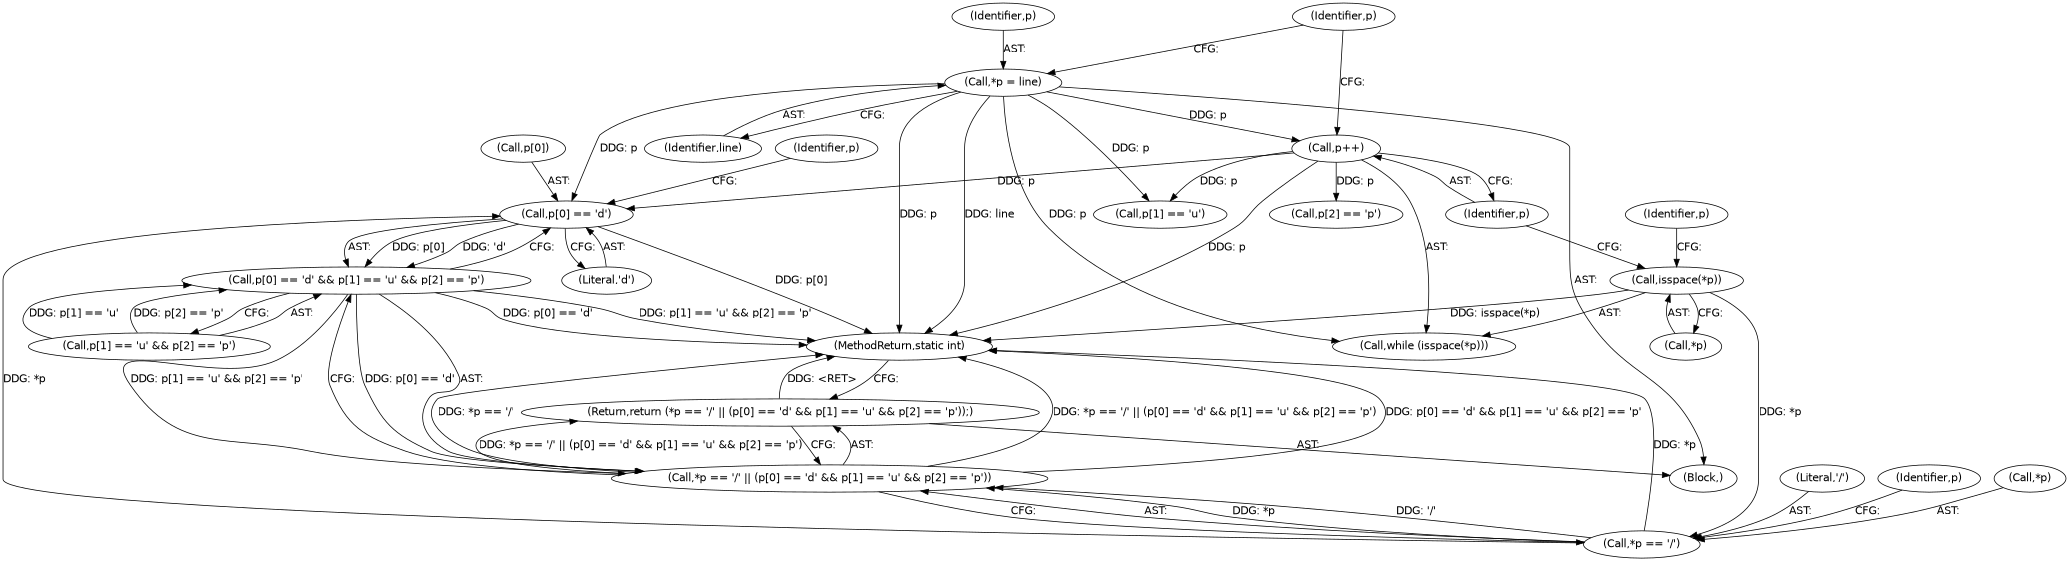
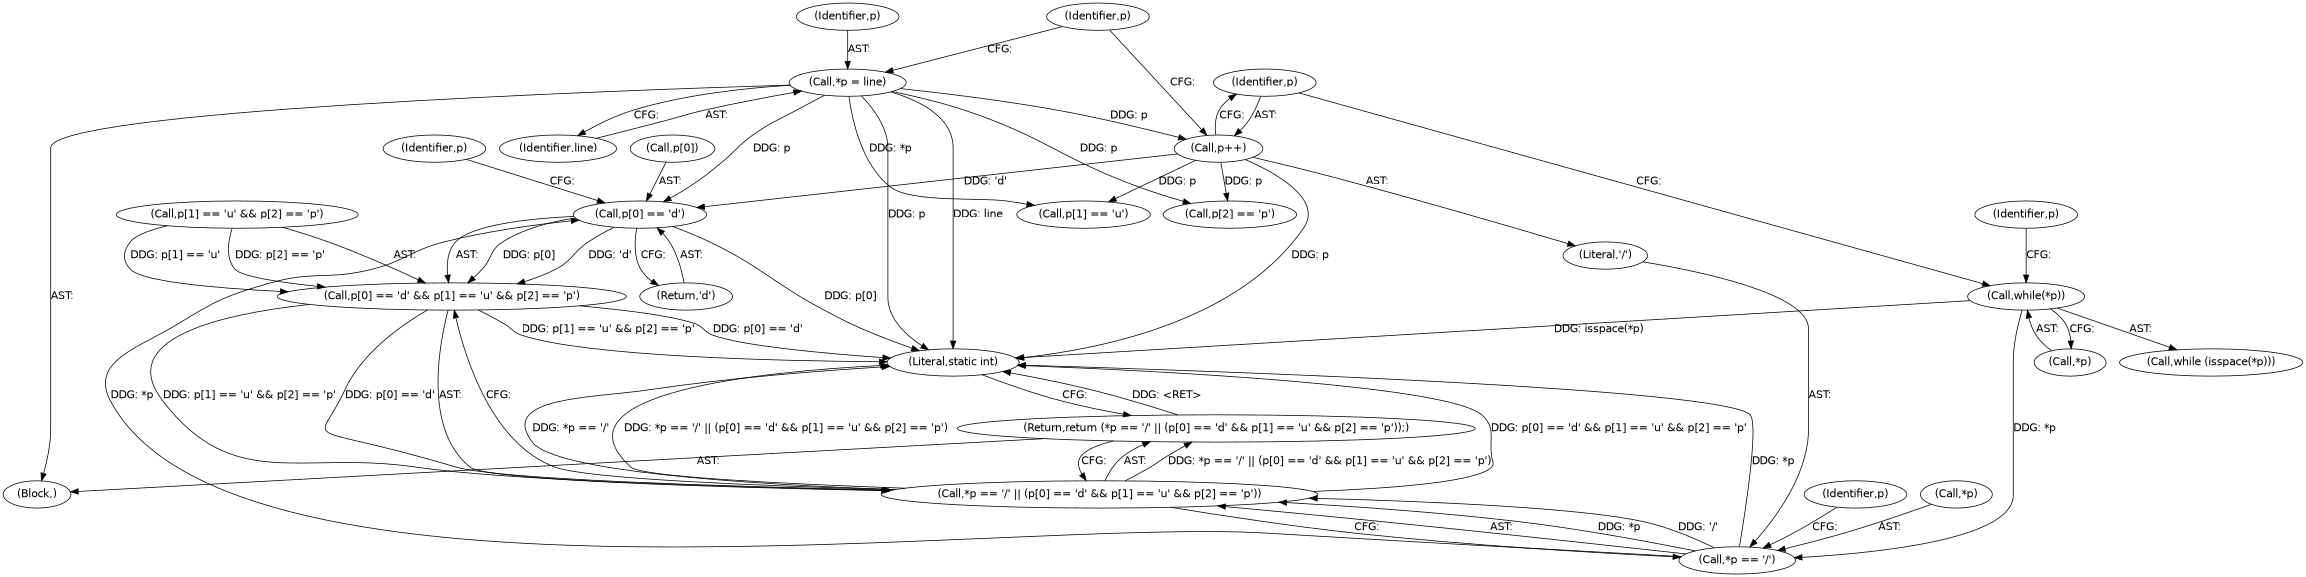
(1131, 149) -> (891, 149)
(1016, 182) -> (986, 182)
(1421, 230) -> (1411, 198)
(499, 256) -> none
(1116, 278) -> (1040, 141)
(607, 281) -> (686, 297)
(1677, 281) -> (2026, 297)
(242, 309) -> none
(899, 347) -> (953, 362)
